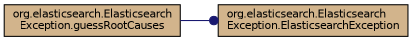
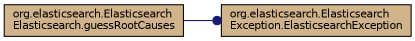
(92, 21) -> (94, 21)
